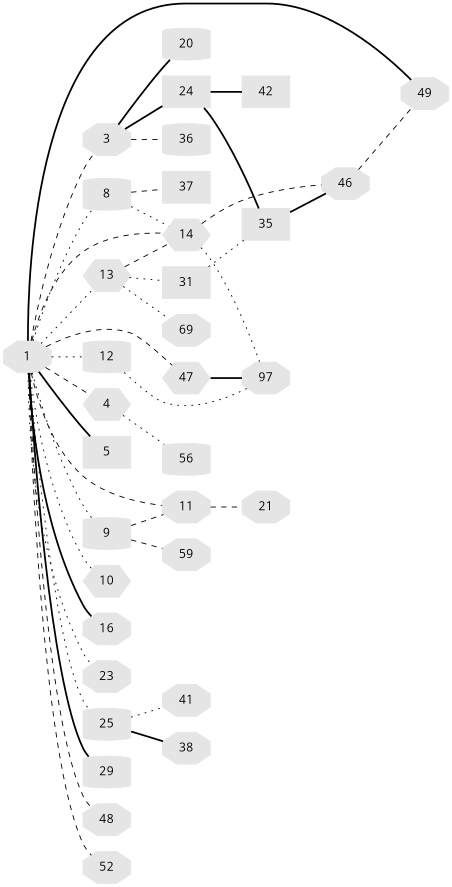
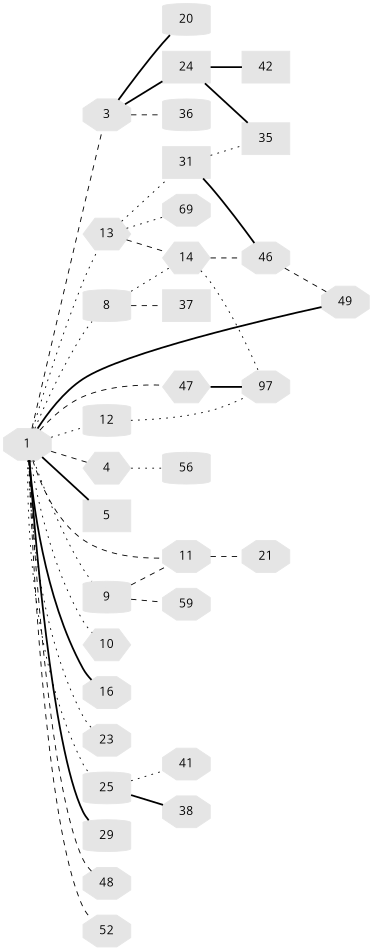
(308, 203) -> (230, 210)
(75, 258) -> none
